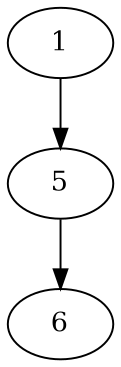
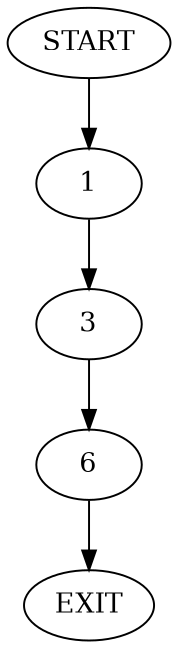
none -> (89, 43)
(61, 184) -> (89, 324)
none -> (89, 605)
